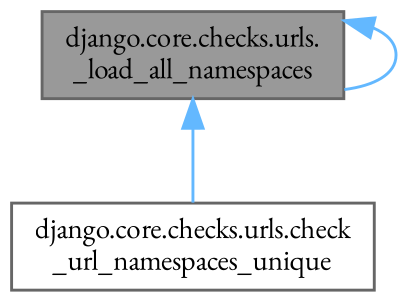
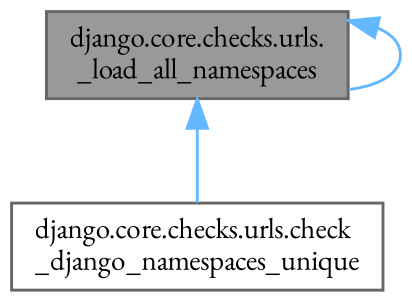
(193, 247) -> (197, 247)
